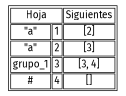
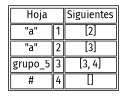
(31, 65) -> (31, 65)
